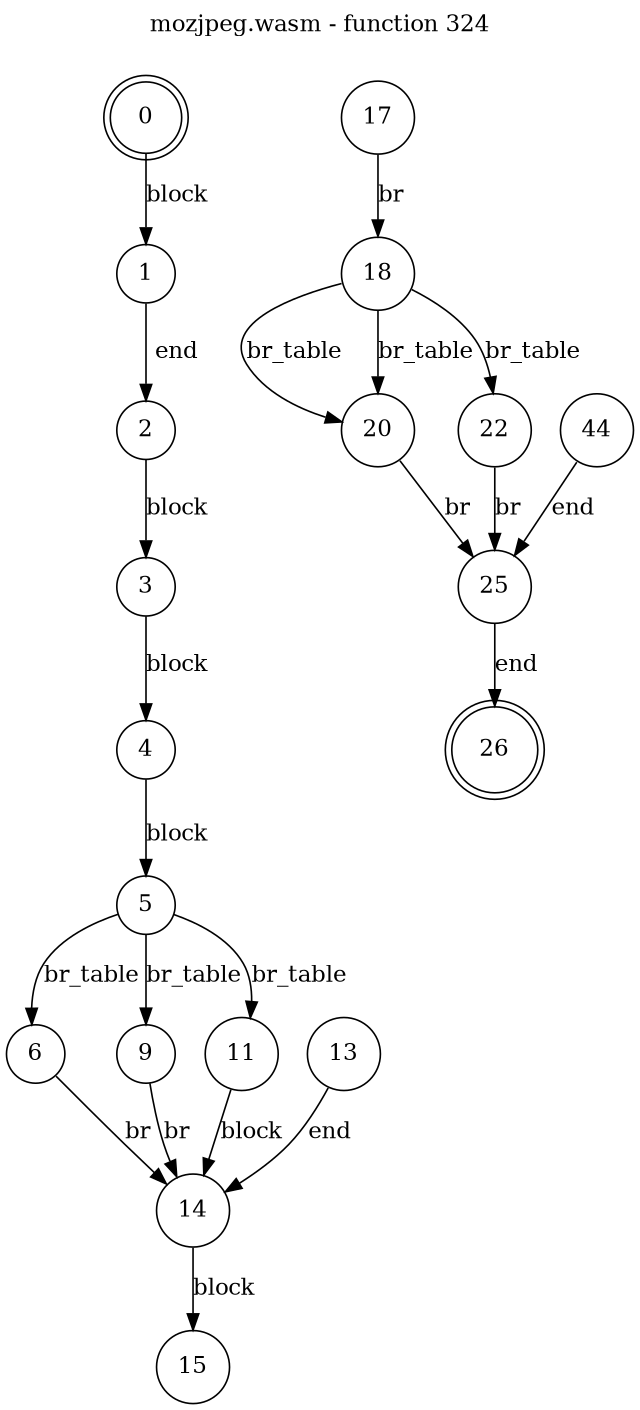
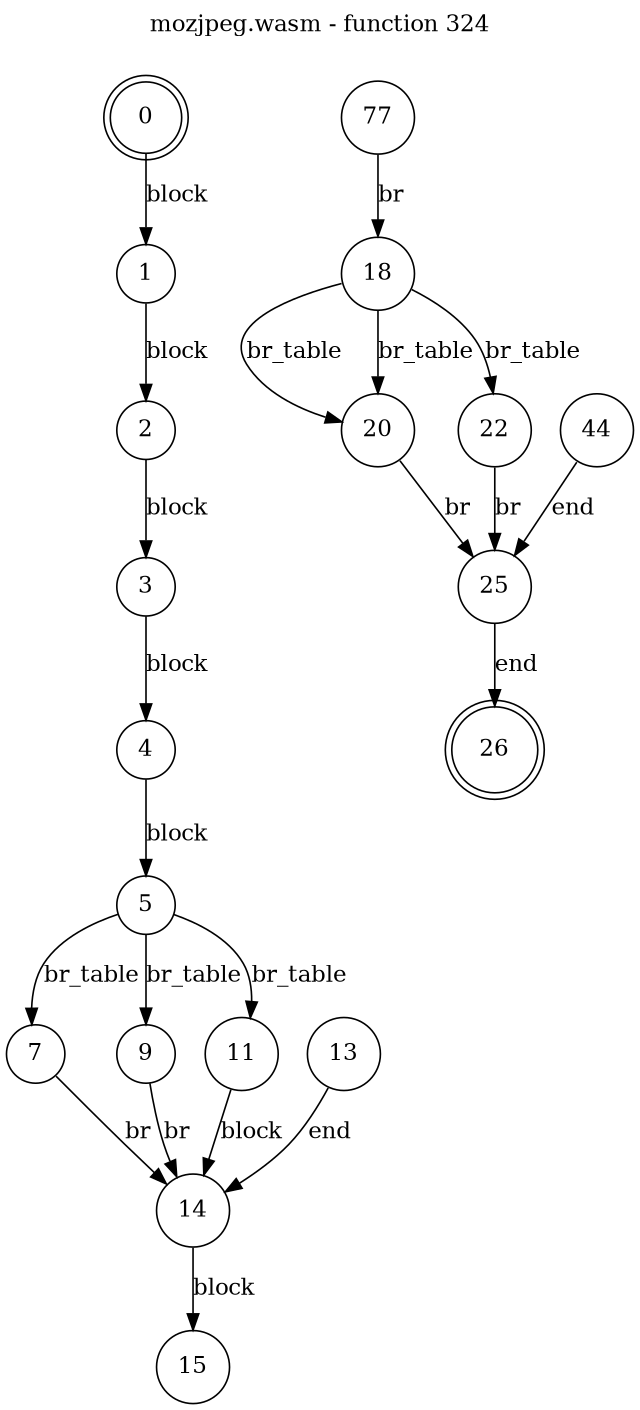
(378, 118) -> (378, 118)
(177, 352) -> (177, 352)
(36, 1054) -> (36, 1054)
